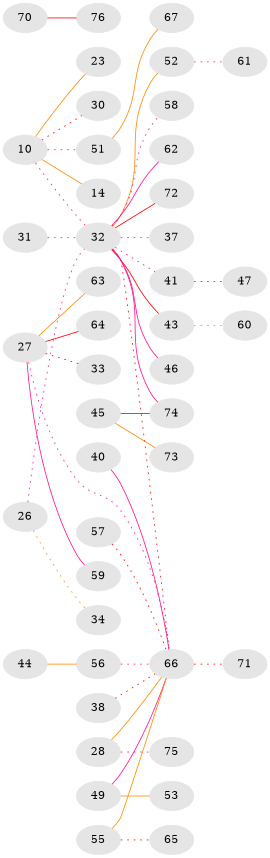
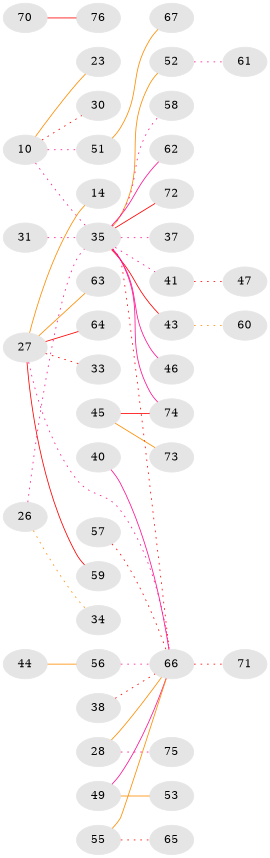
(62, 172) -> (51, 266)
(98, 238) -> (98, 238)
(44, 467) -> (44, 467)
